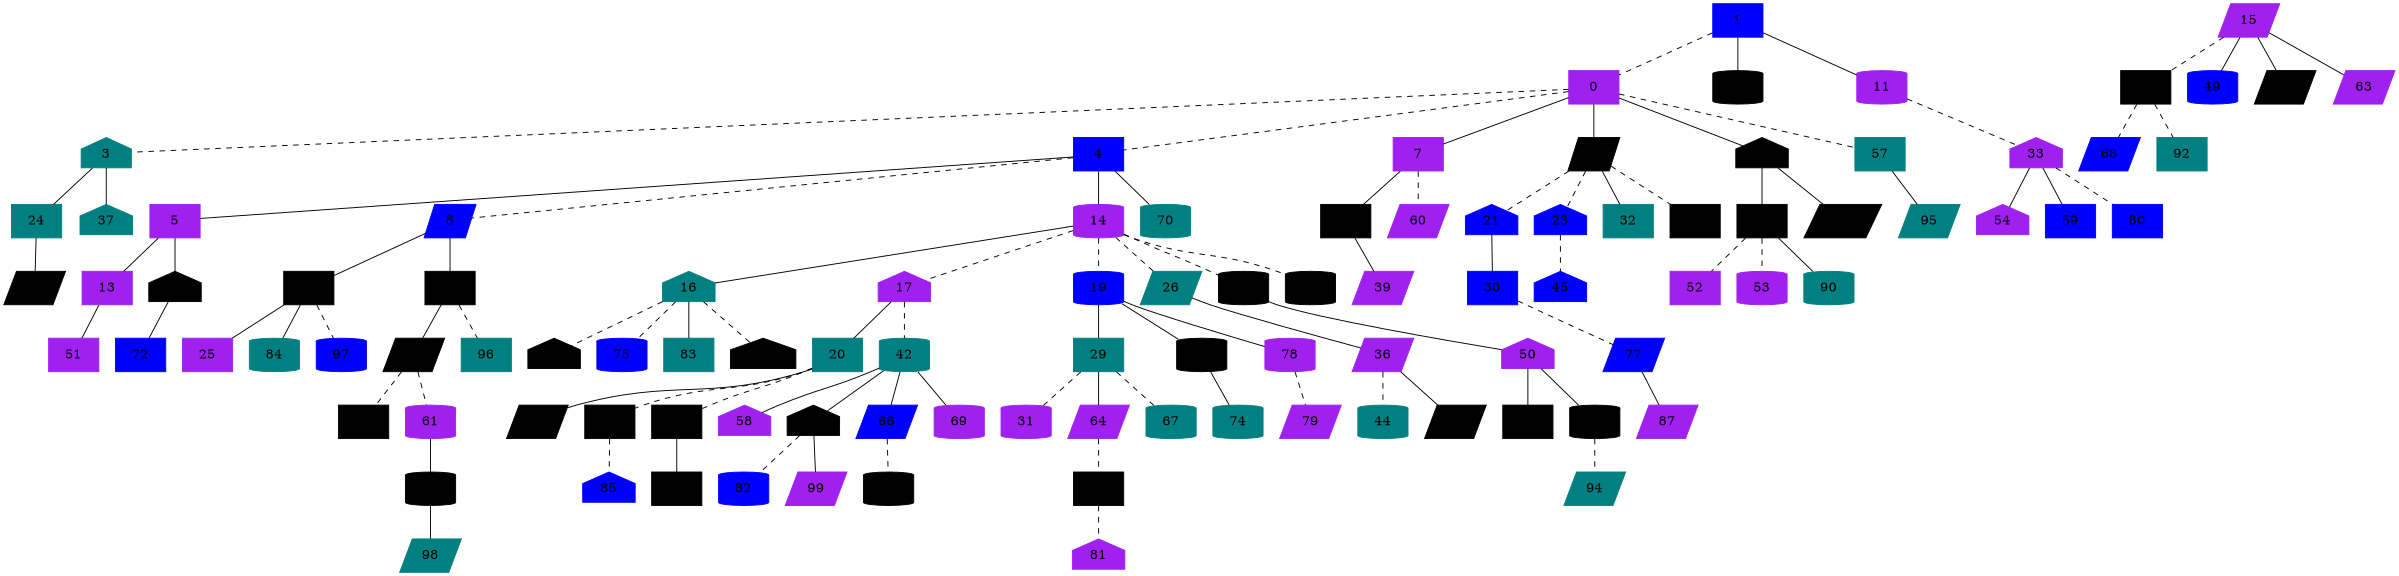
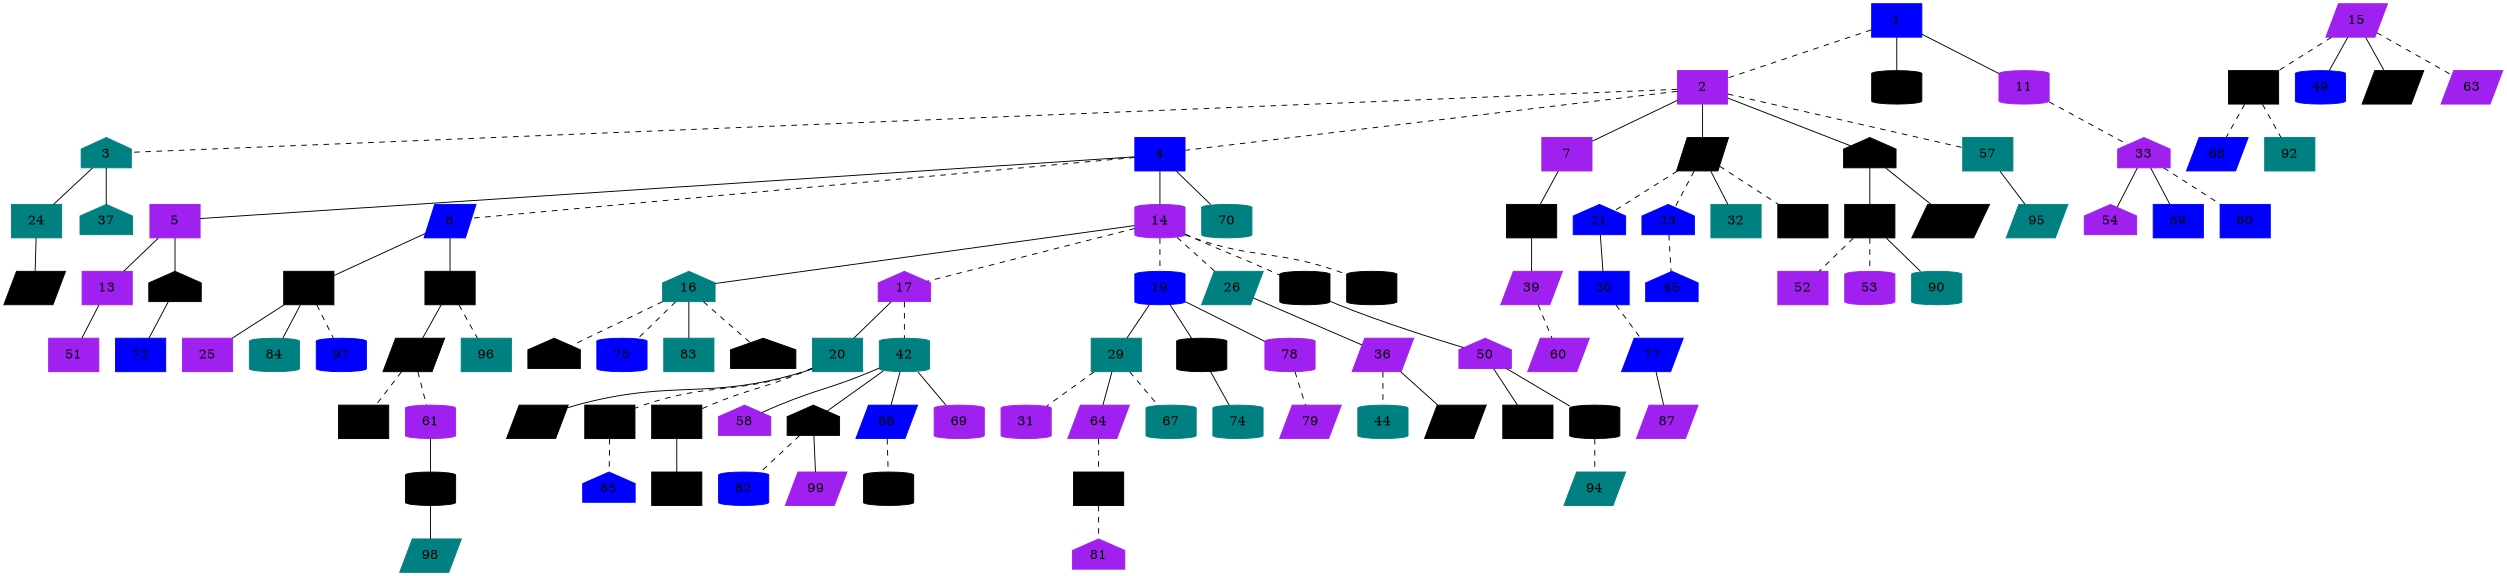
(2306, 54) -> (2414, 54)
(1594, 87) -> (1703, 87)
(1418, 188) -> (1545, 322)
